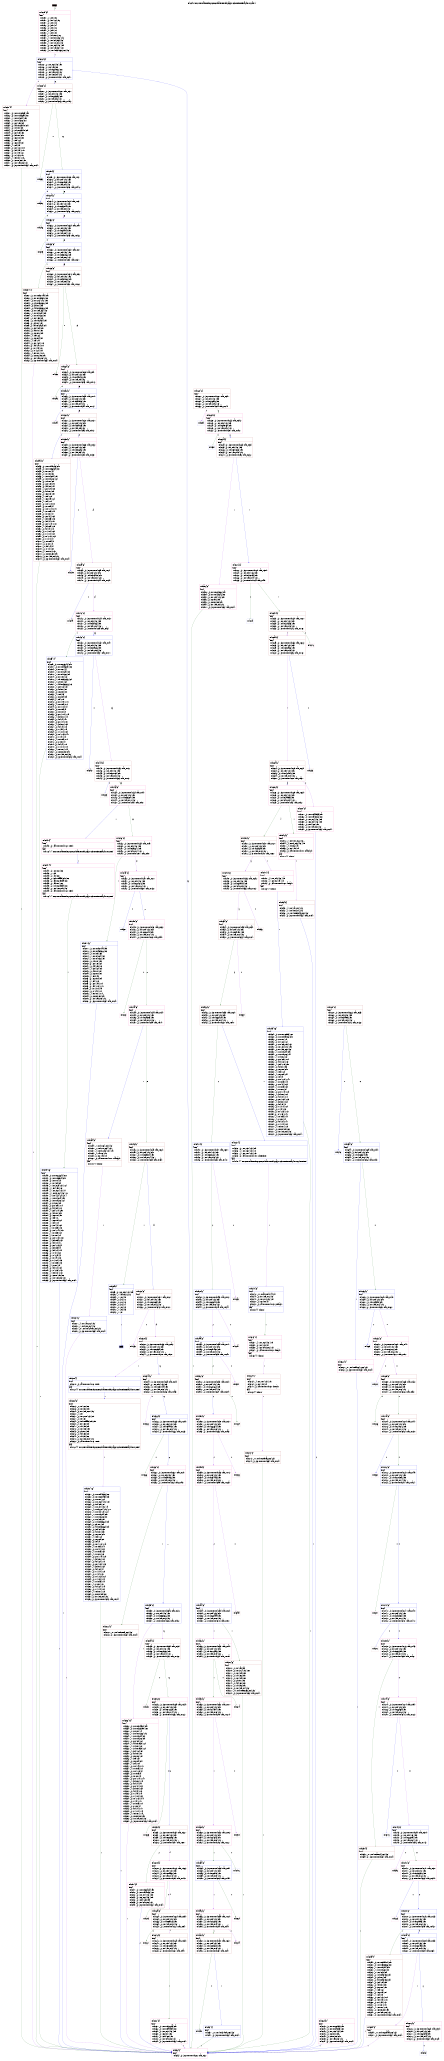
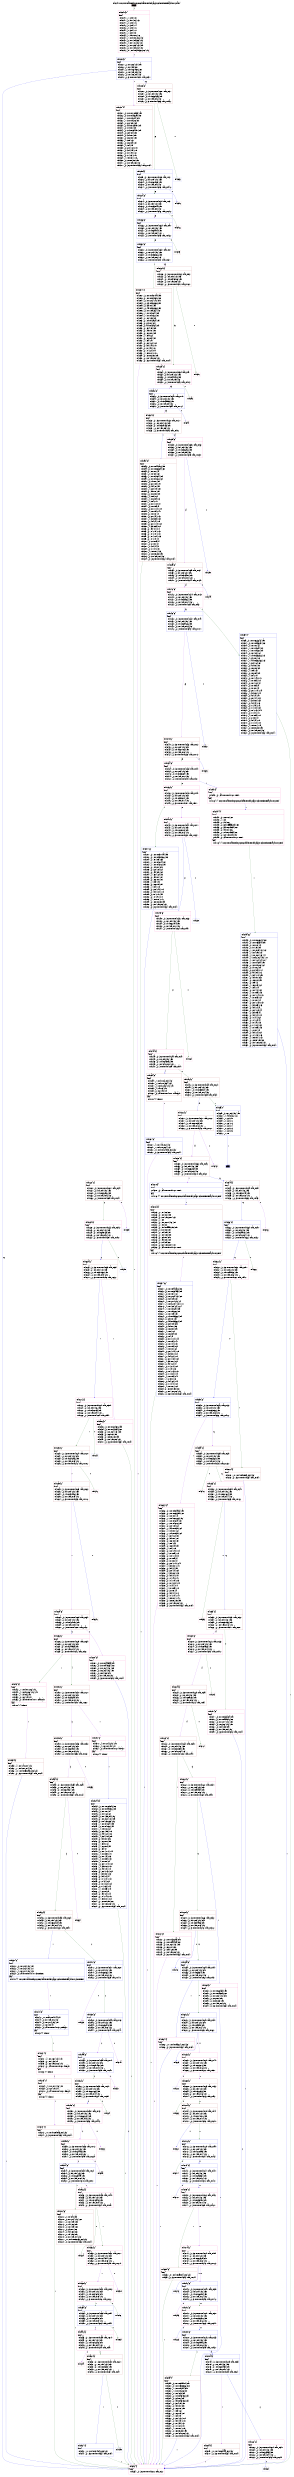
none -> (197, 1787)
